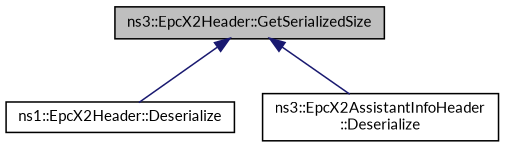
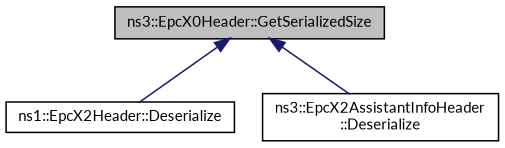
(250, 23) -> (250, 23)
